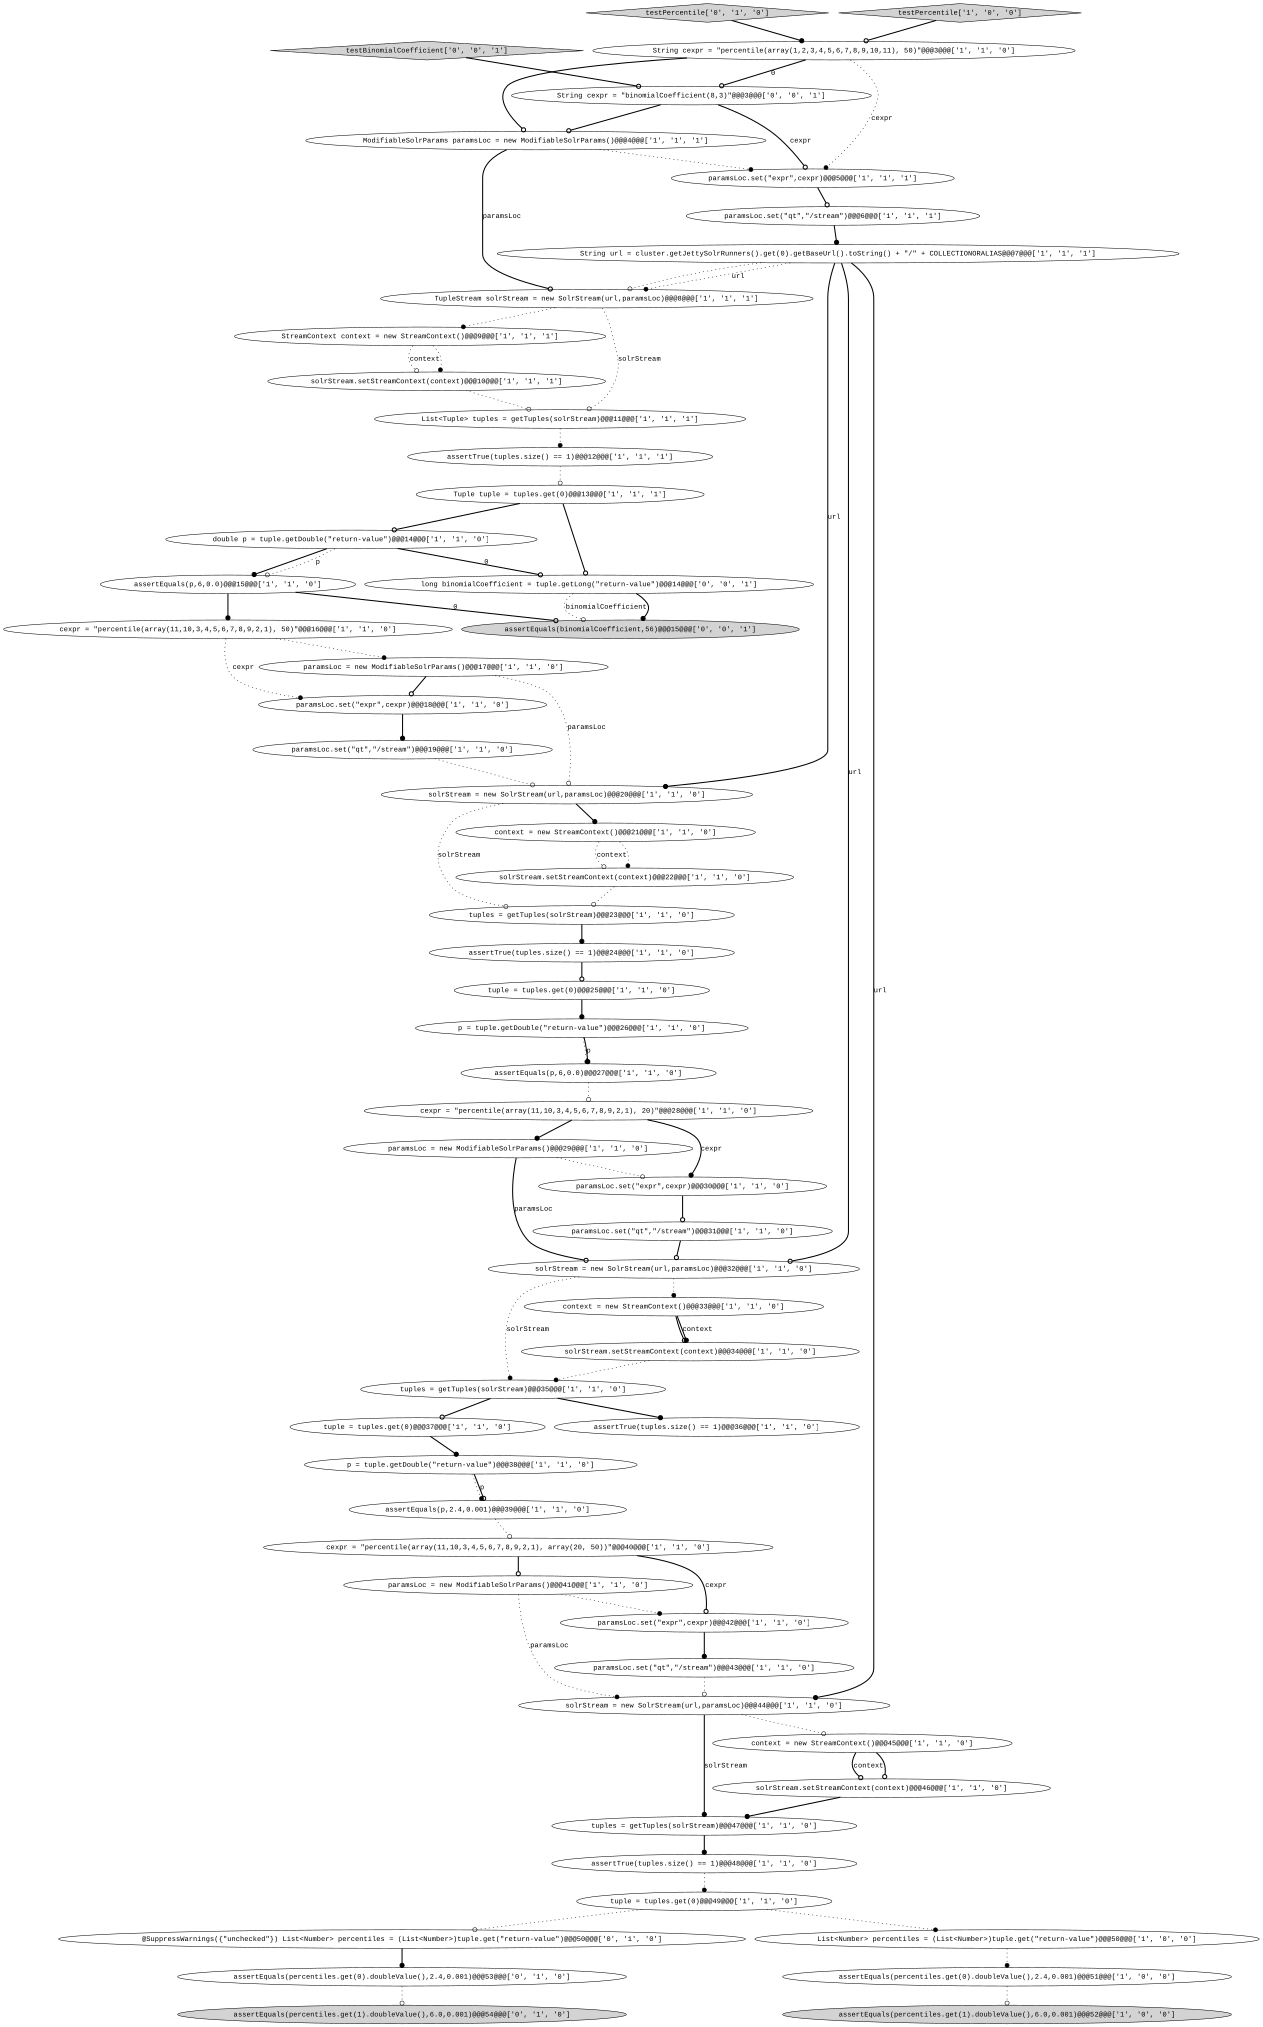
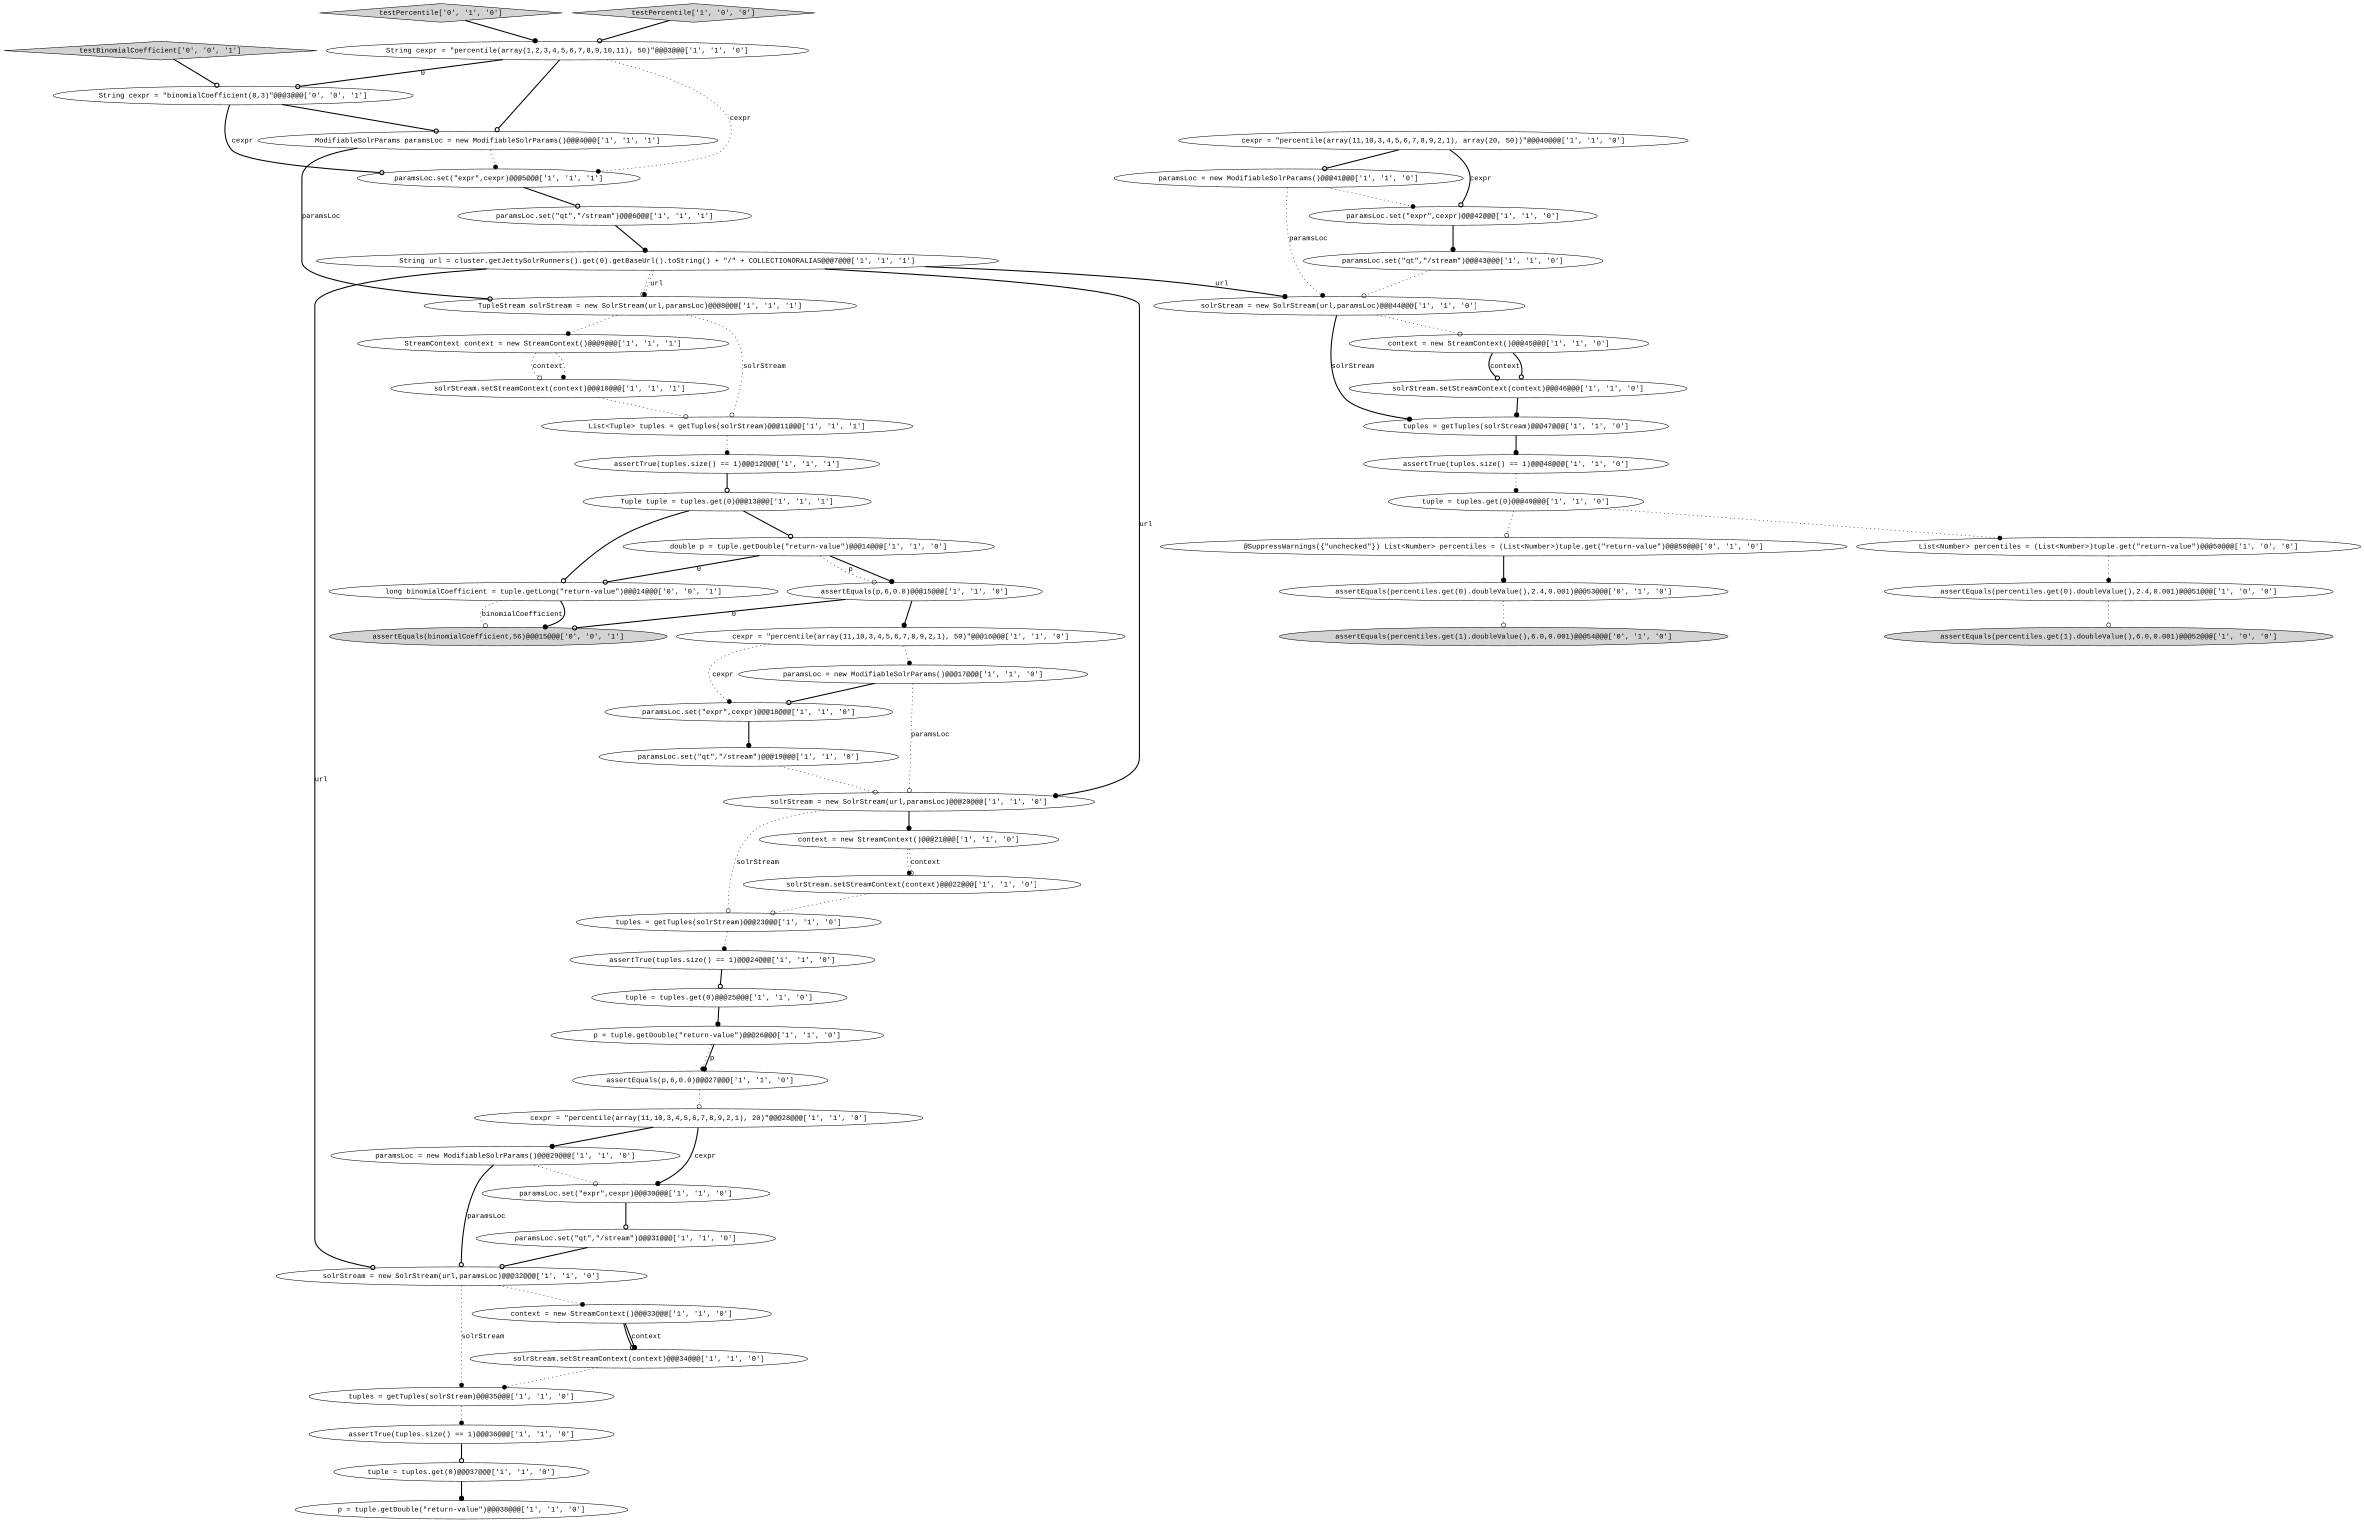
(560, 474) -> (727, 481)
(582, 932) -> (726, 939)
(467, 1407) -> (462, 1451)
(608, 1408) -> (462, 1413)
(488, 1510) -> none
